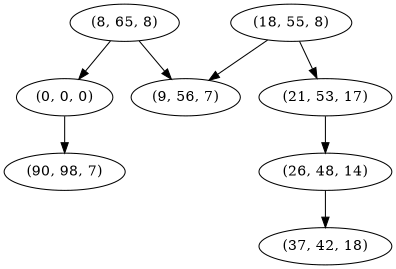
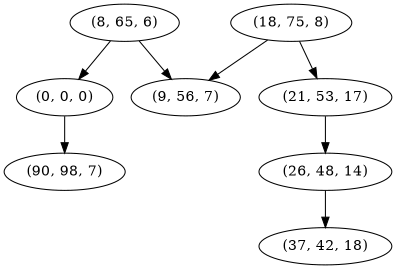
(125, 23) -> (125, 23)
(291, 23) -> (291, 23)
